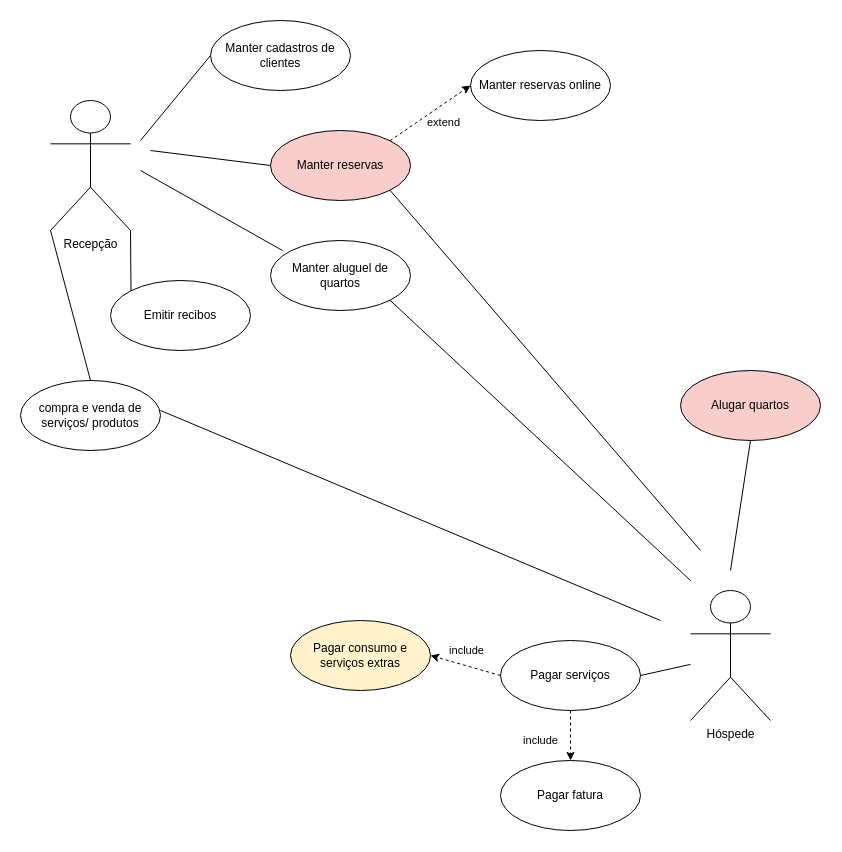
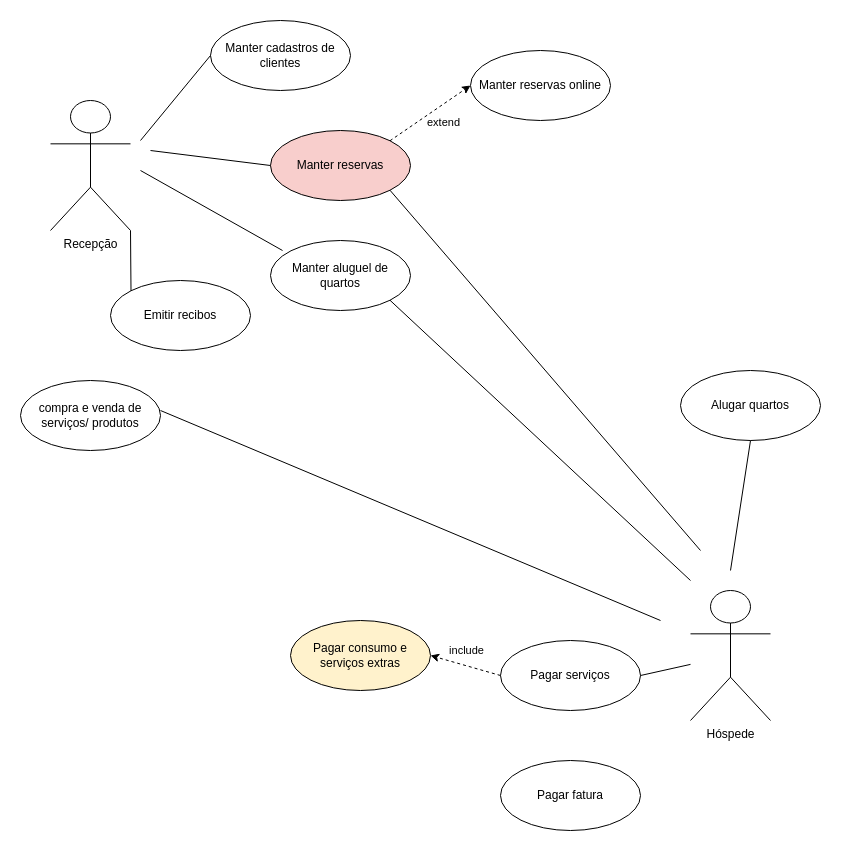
(71, 307) -> none
(751, 406) -> (751, 406)
(571, 732) -> none
